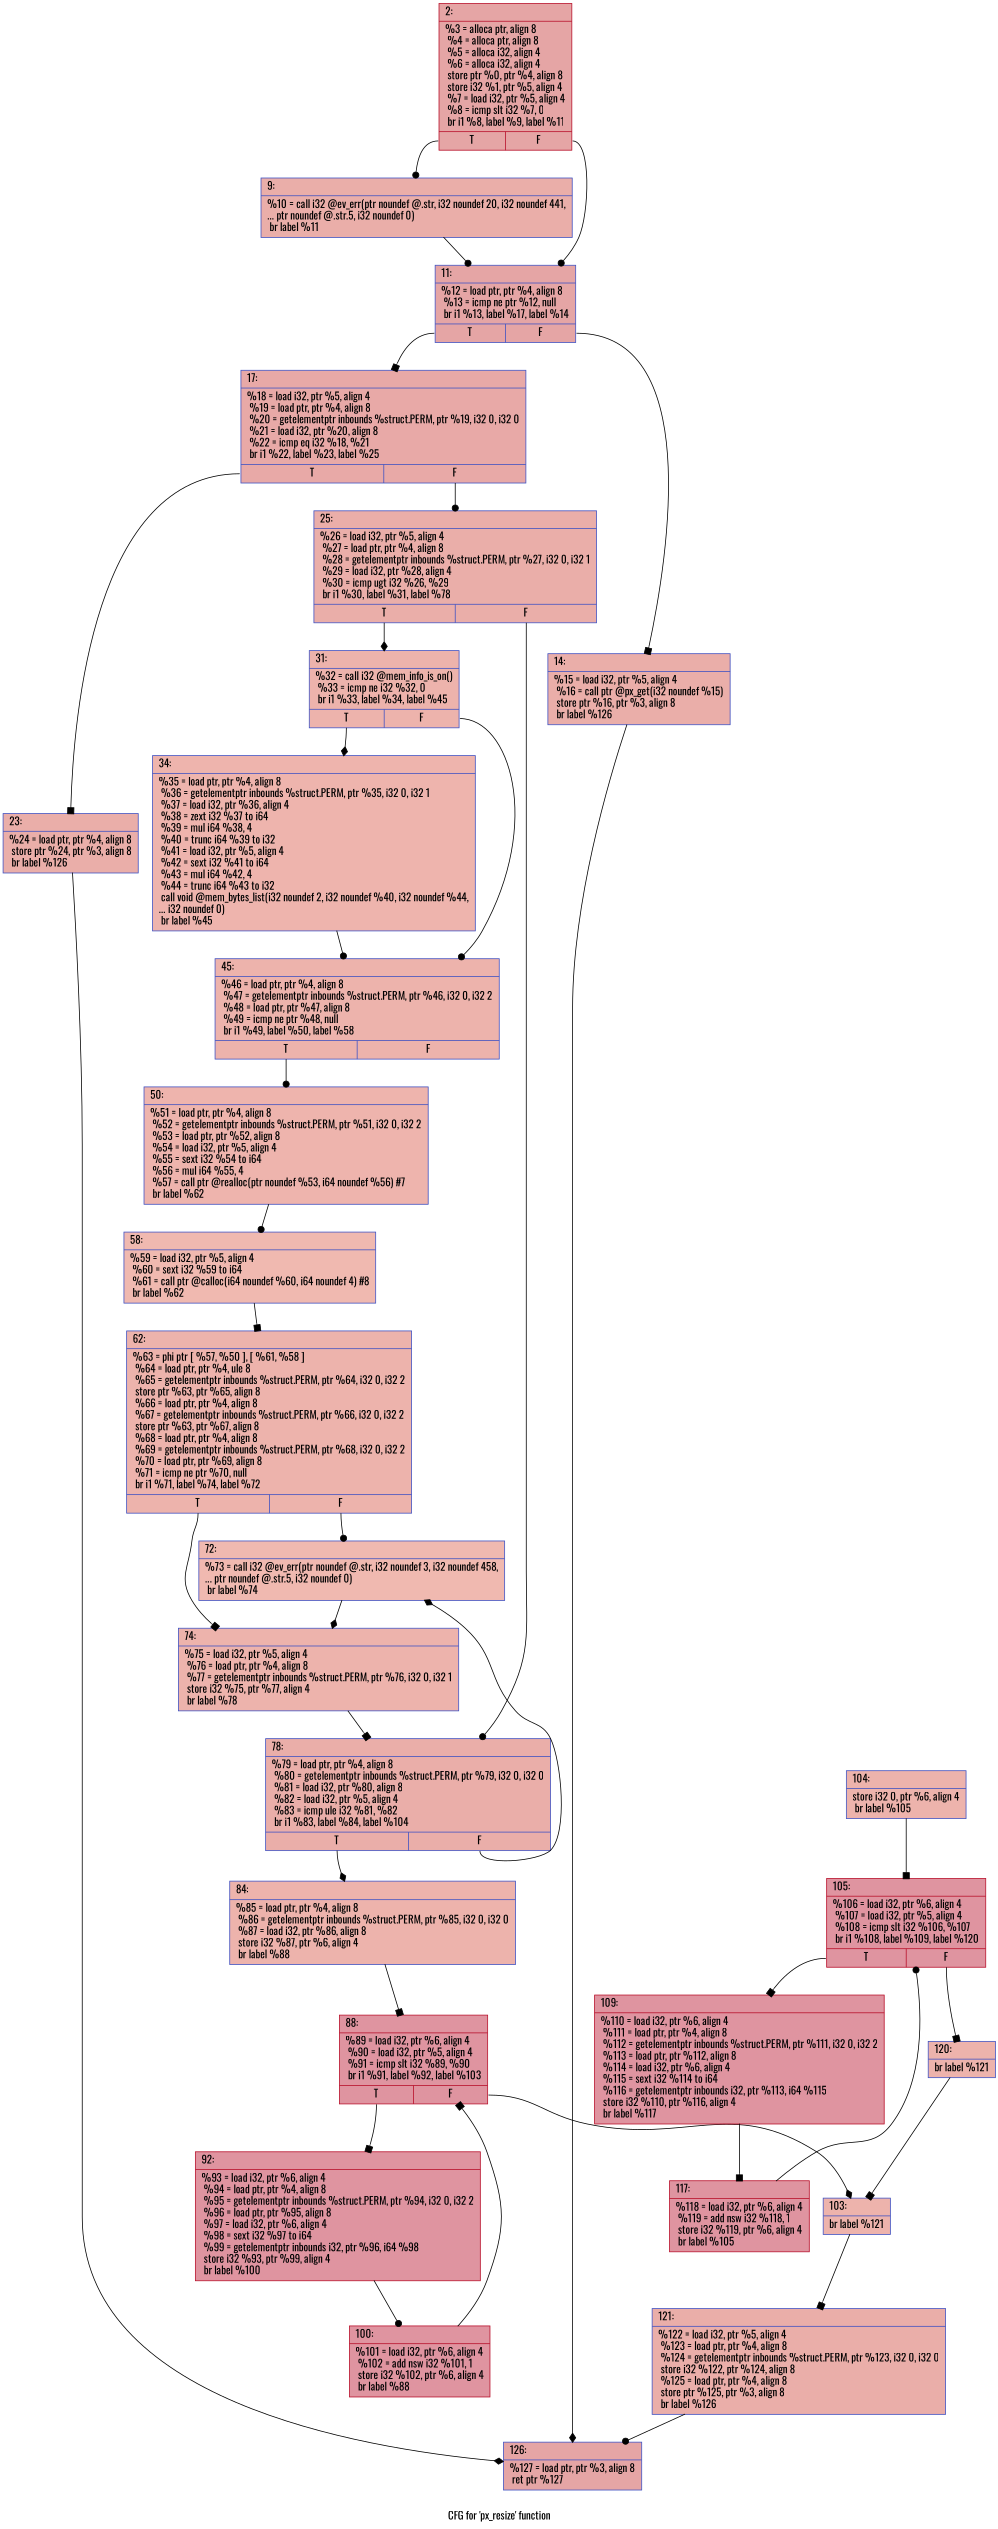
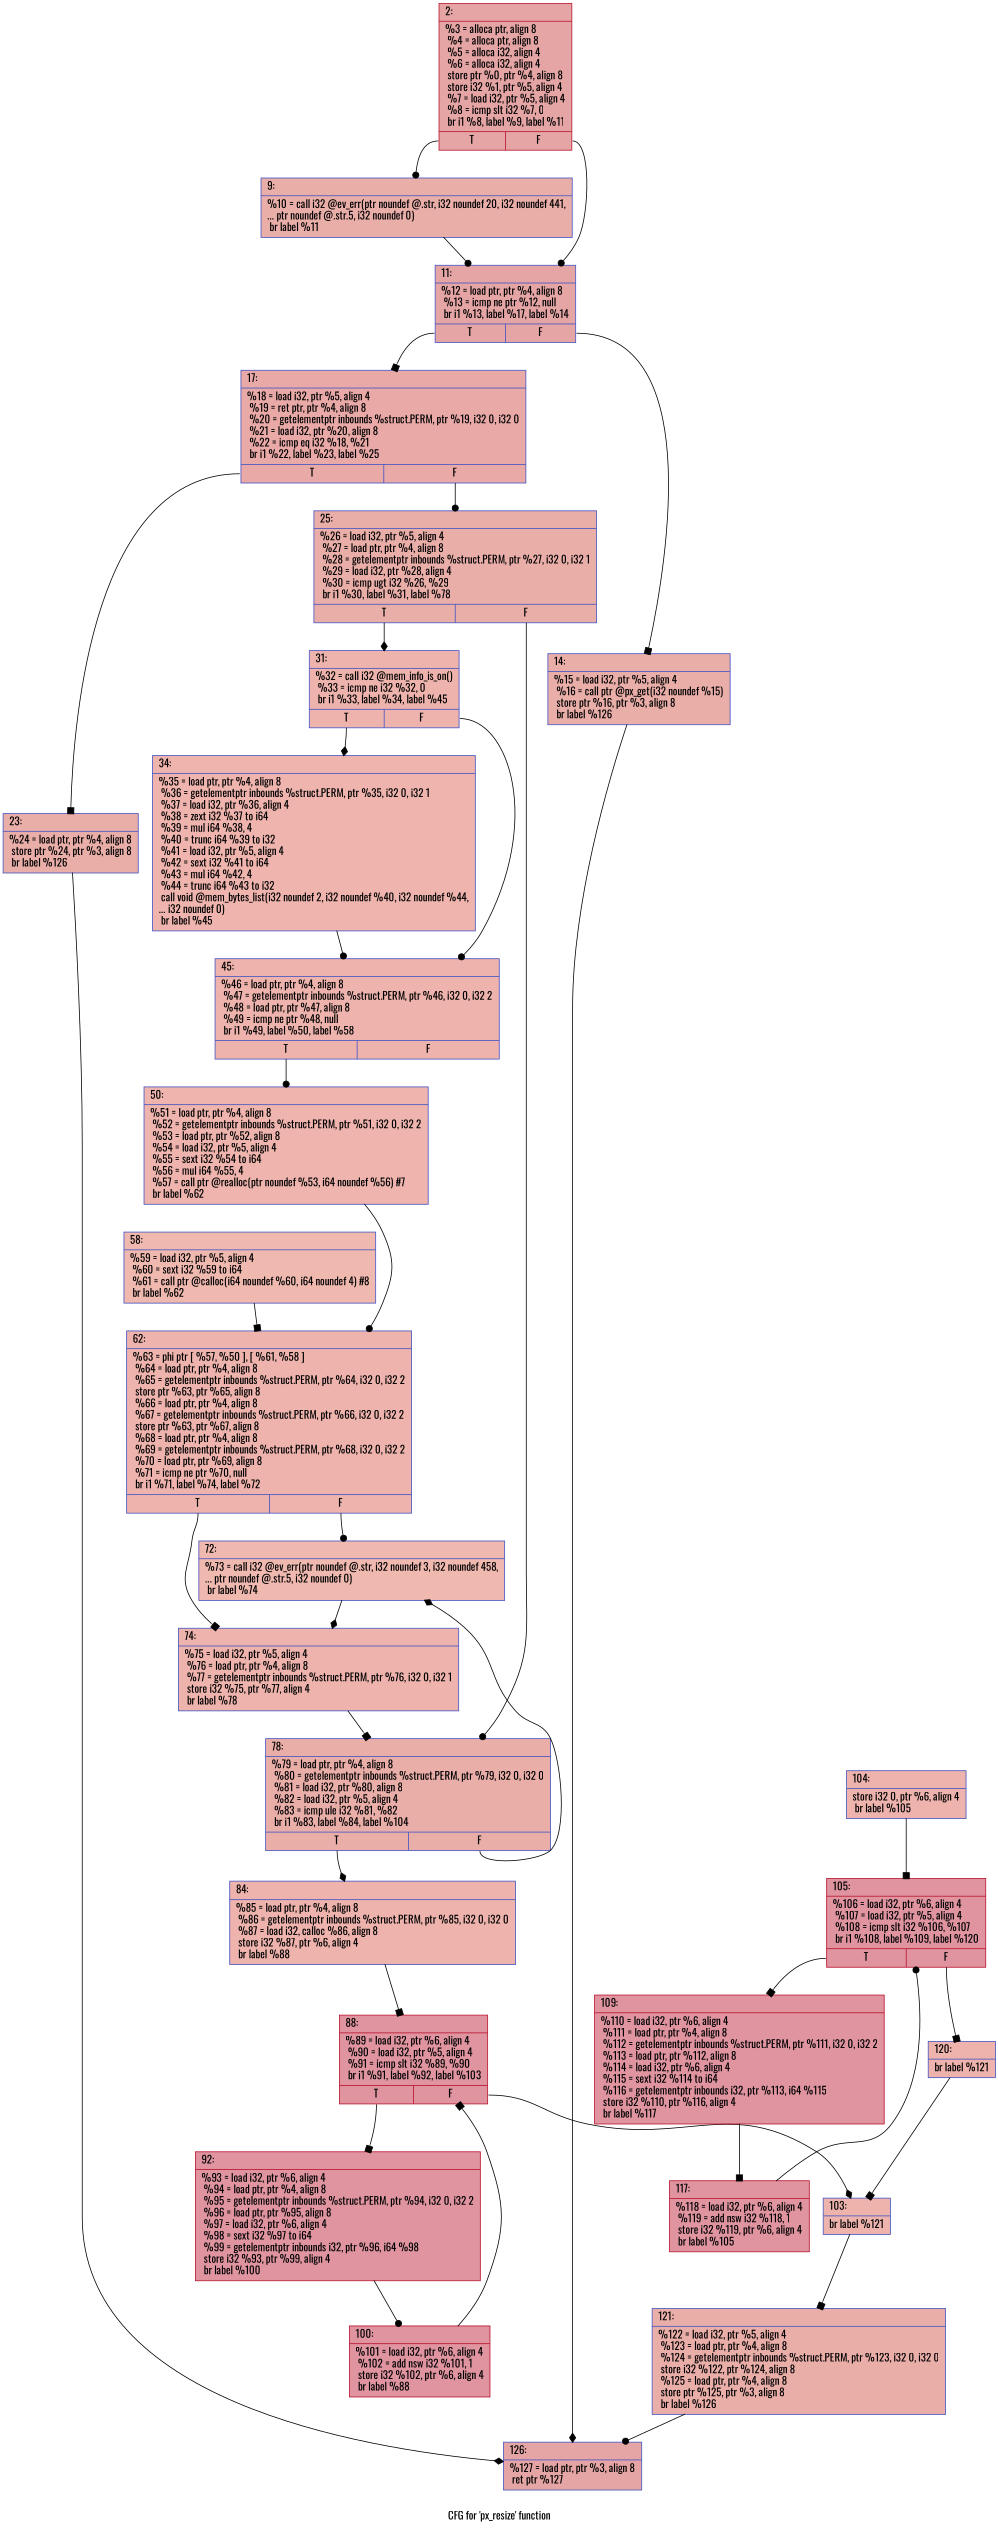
(309, 409) -> (307, 409)
(265, 1215) -> (392, 1264)
(192, 1369) -> (195, 1369)
(301, 1932) -> (307, 1932)
